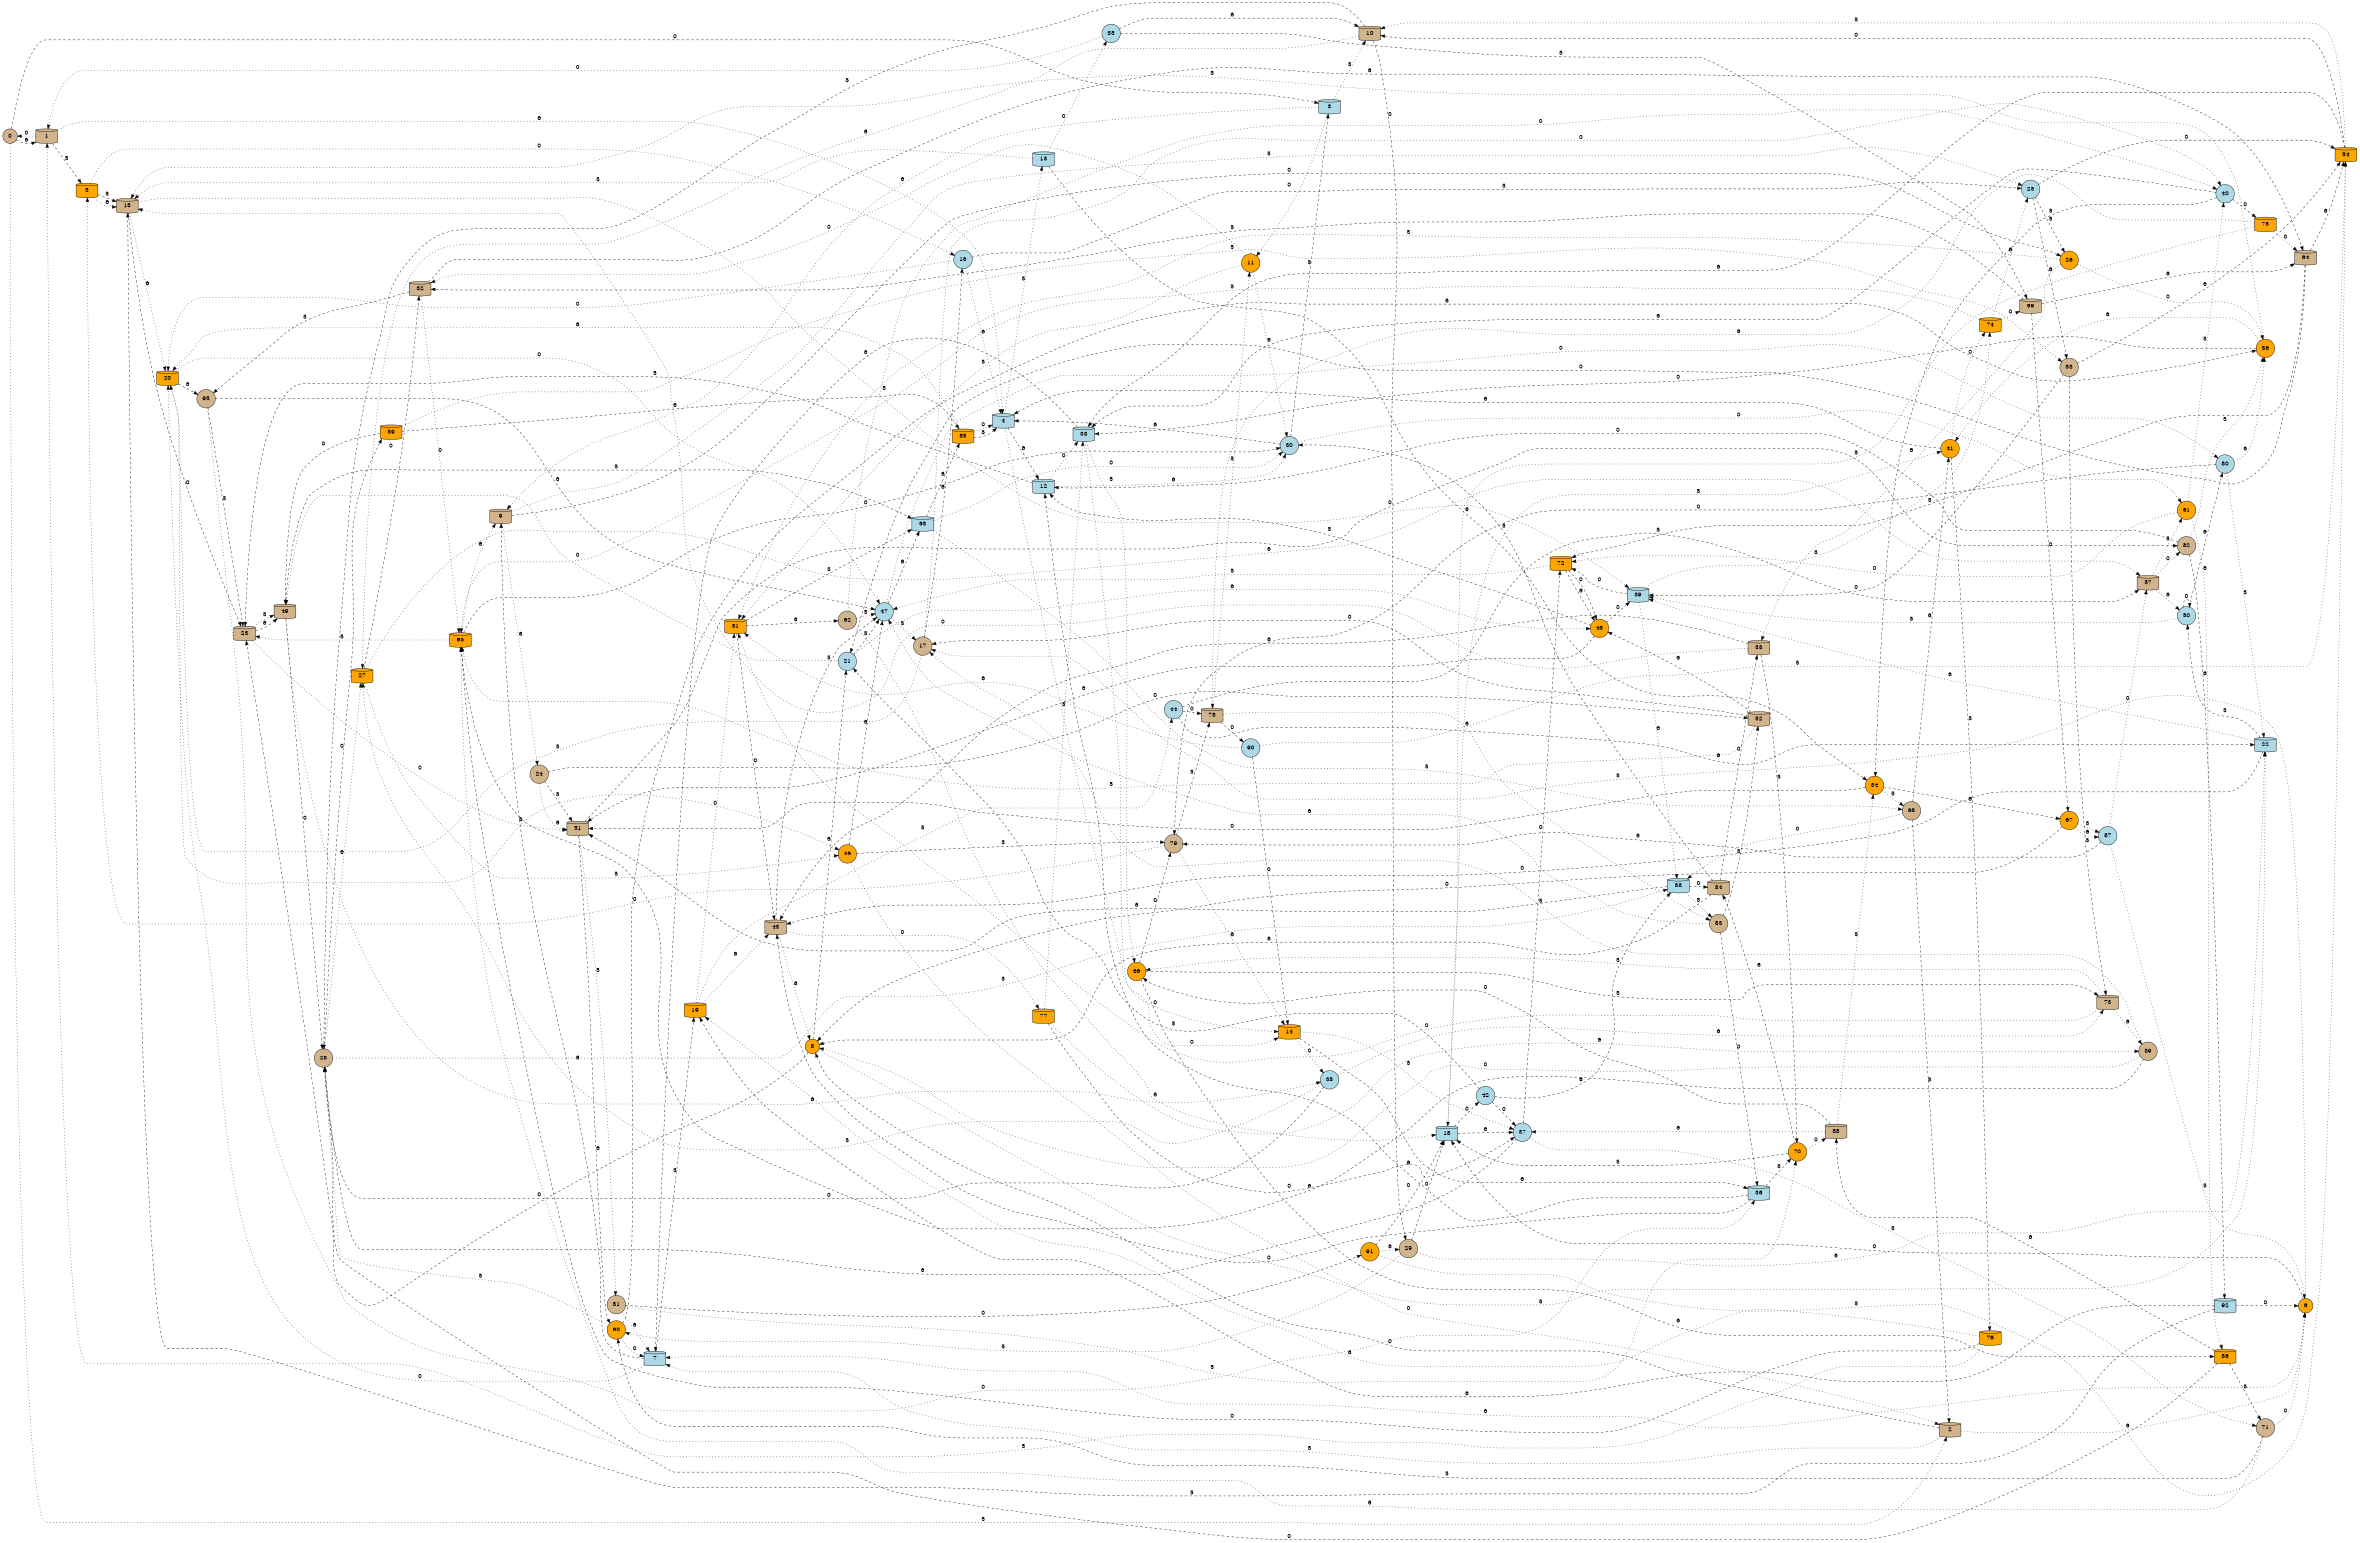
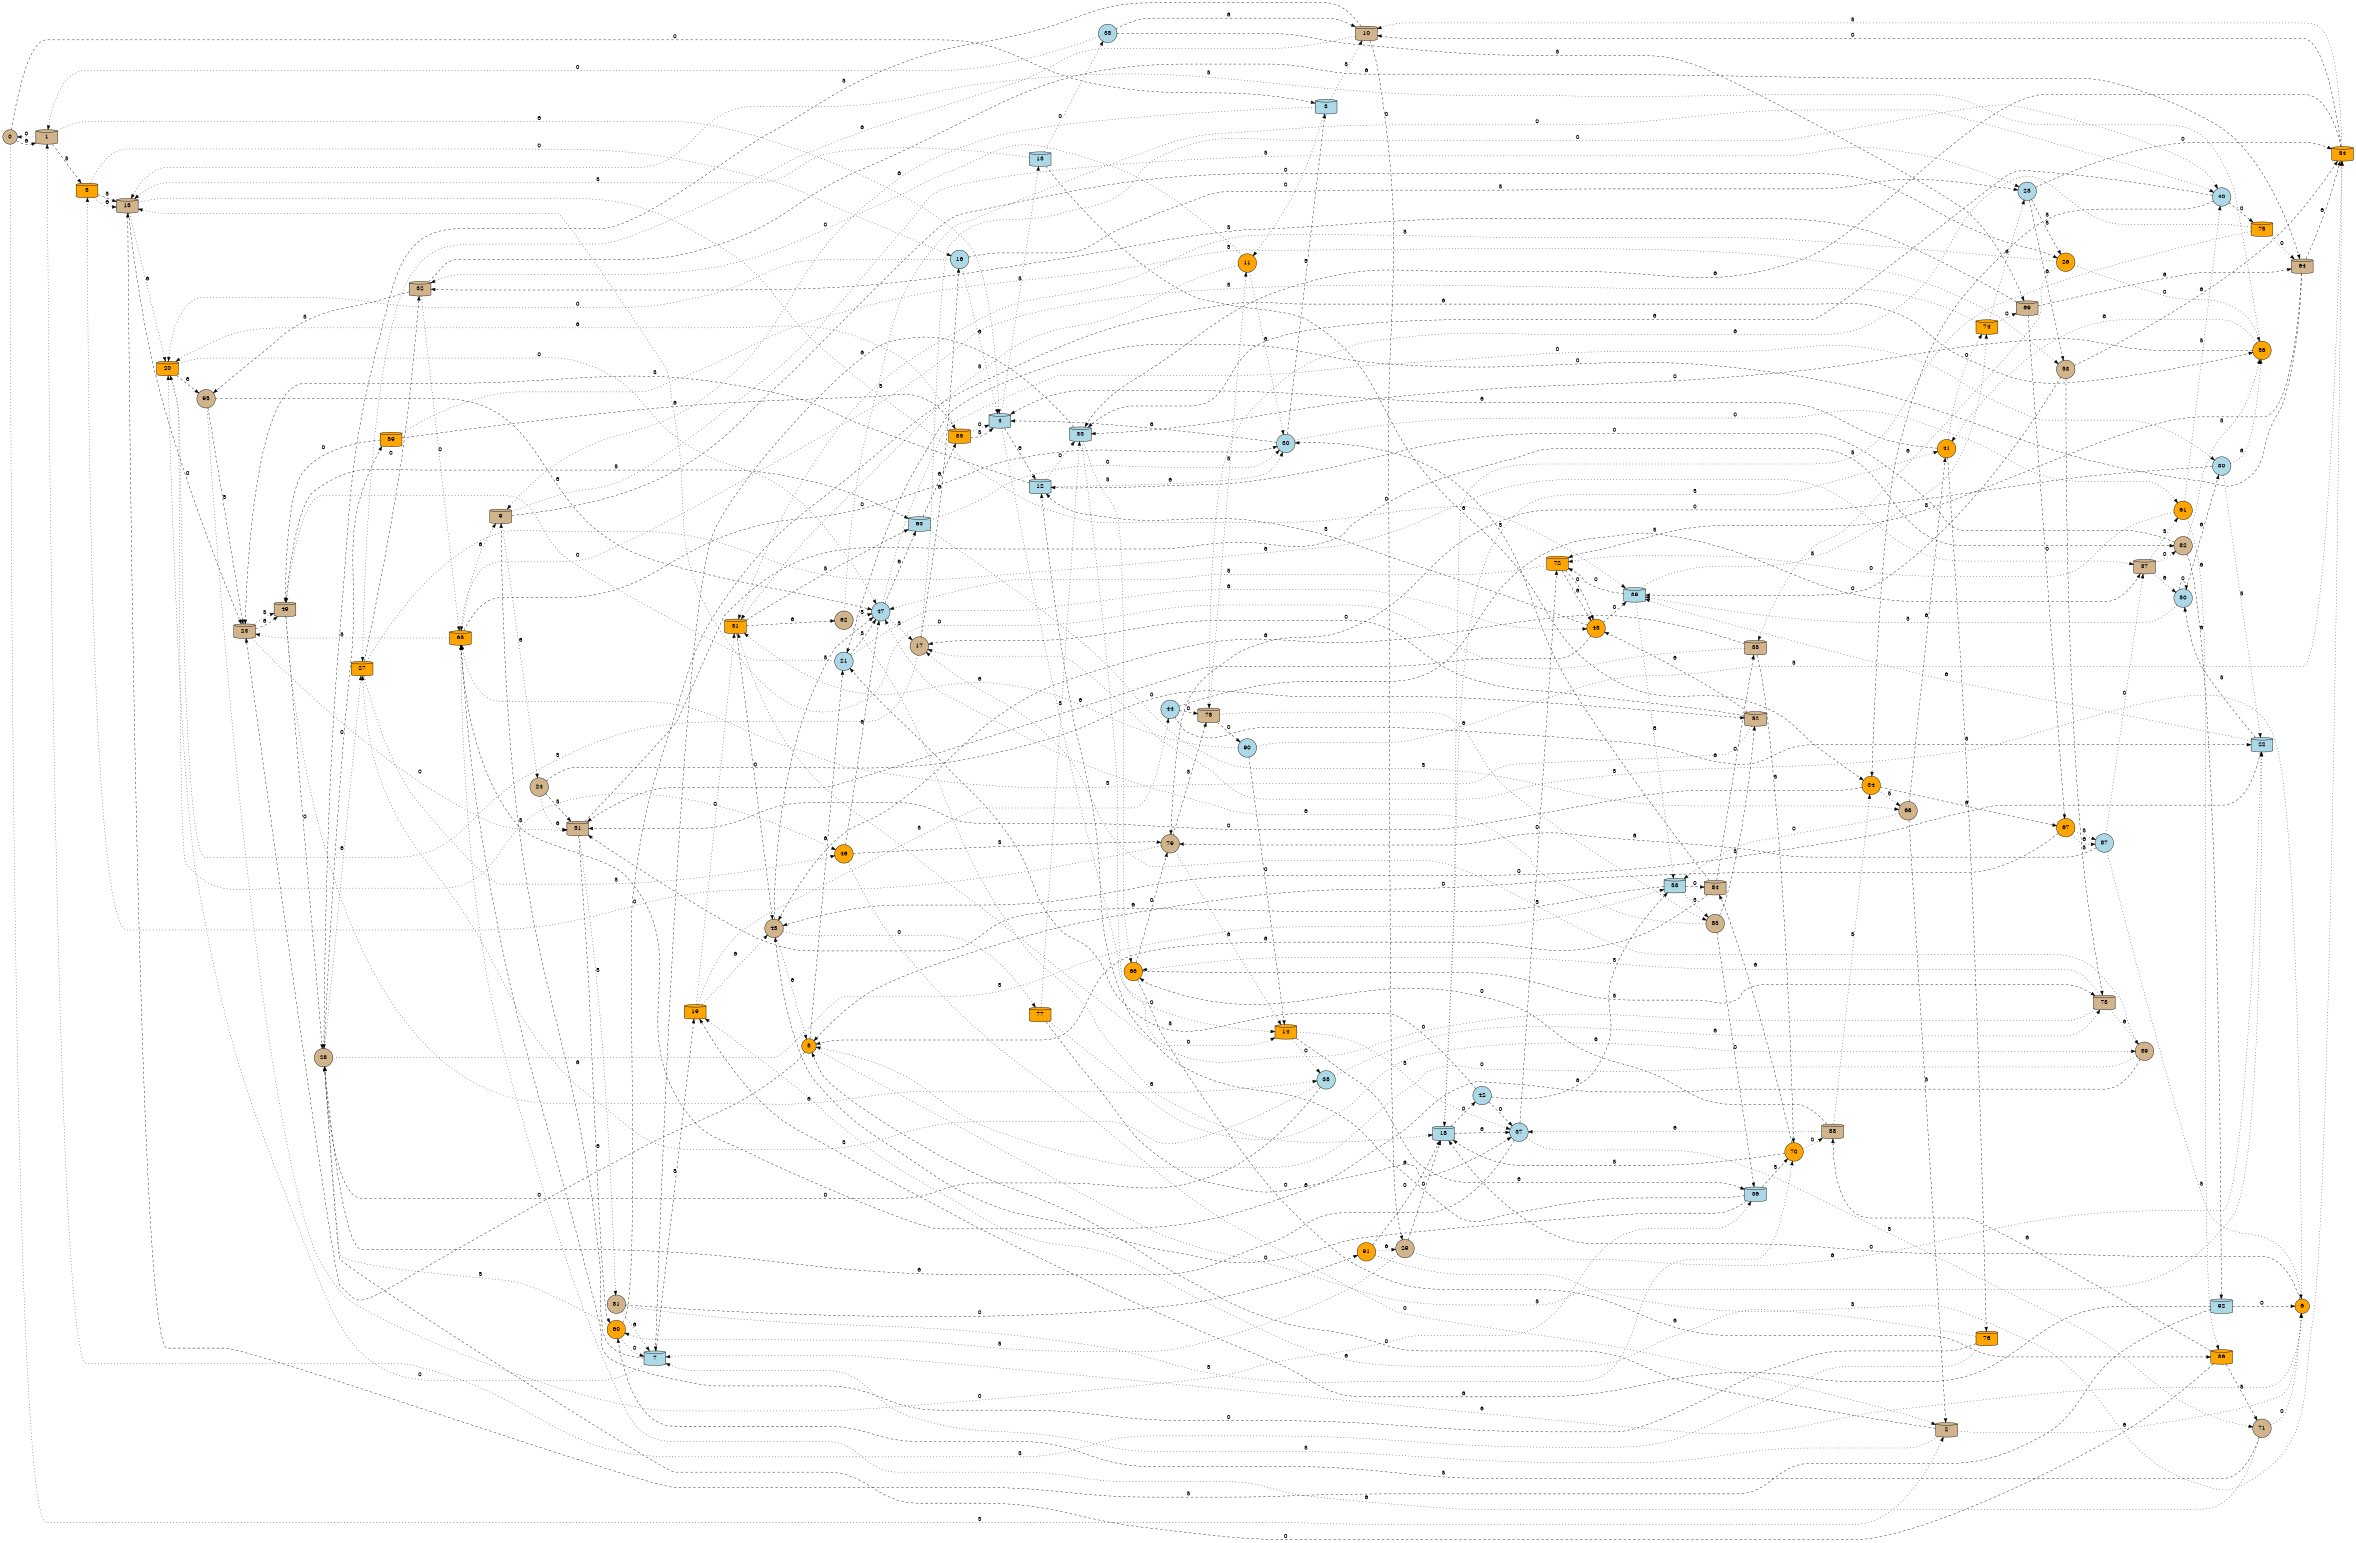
(776, 927) -> (774, 928)
